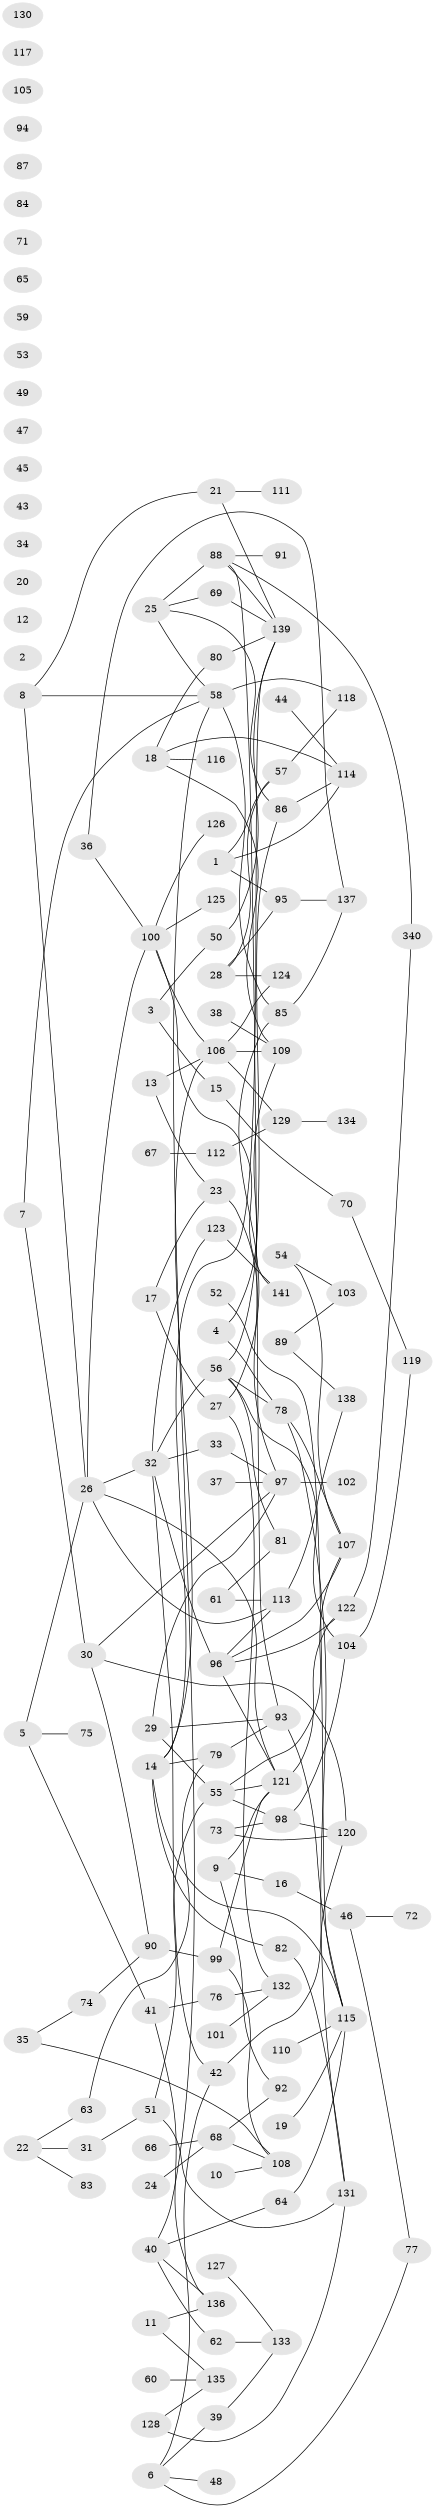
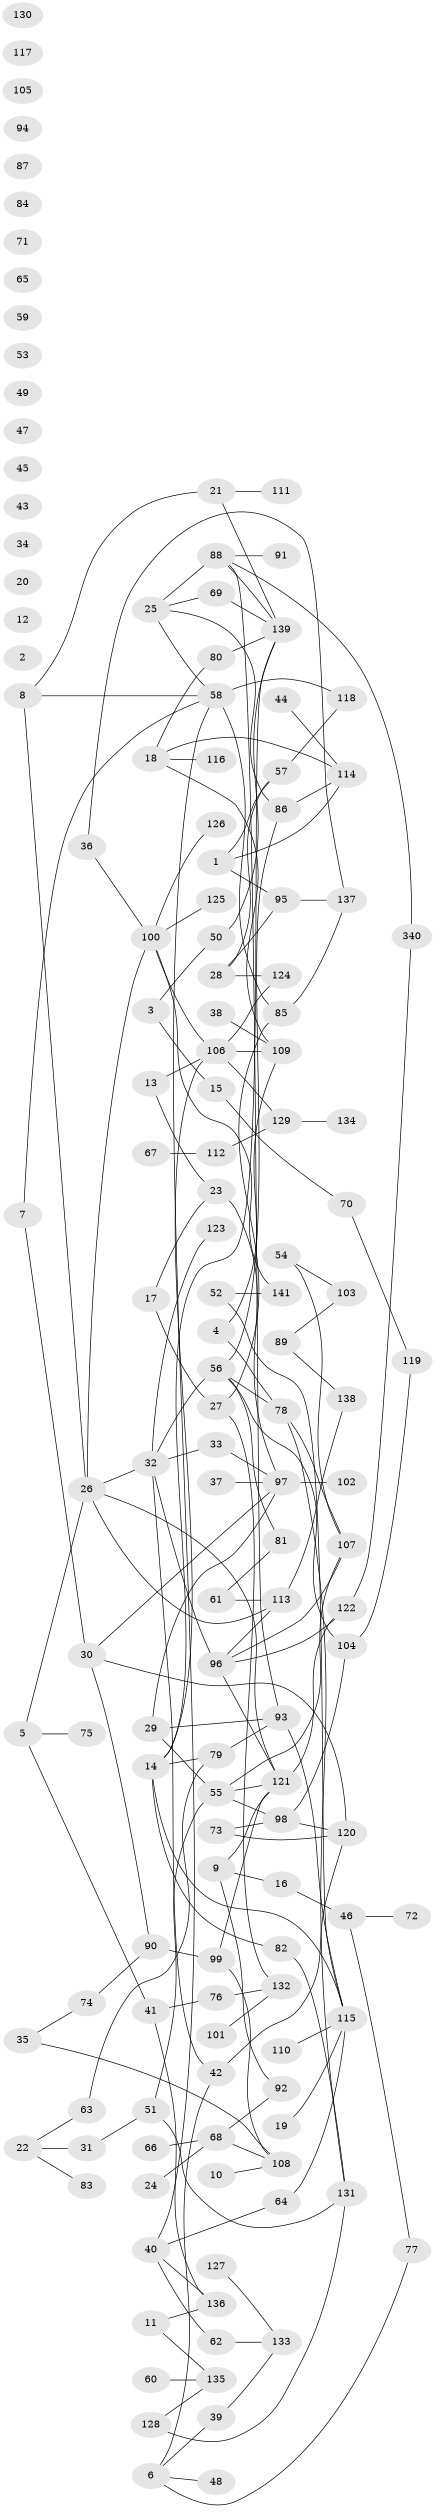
(249, 1262) -> (248, 1294)
